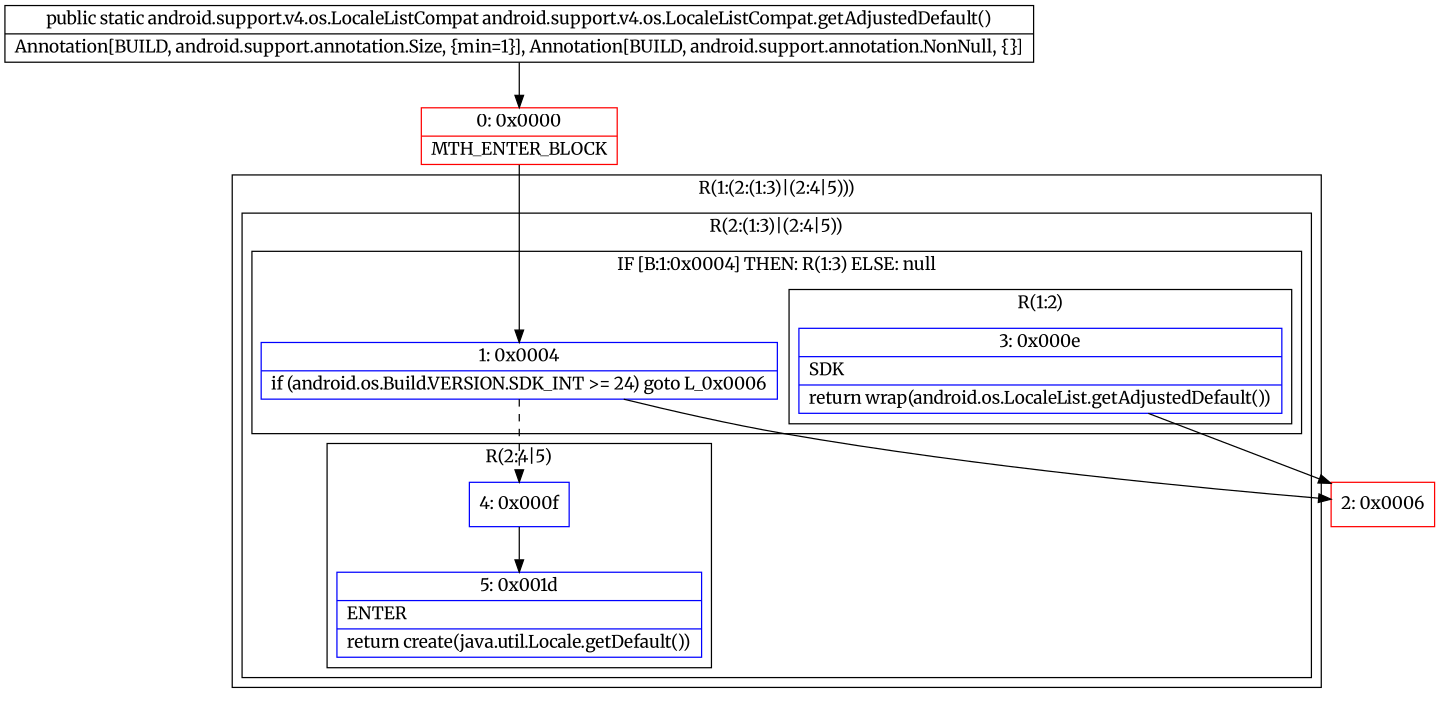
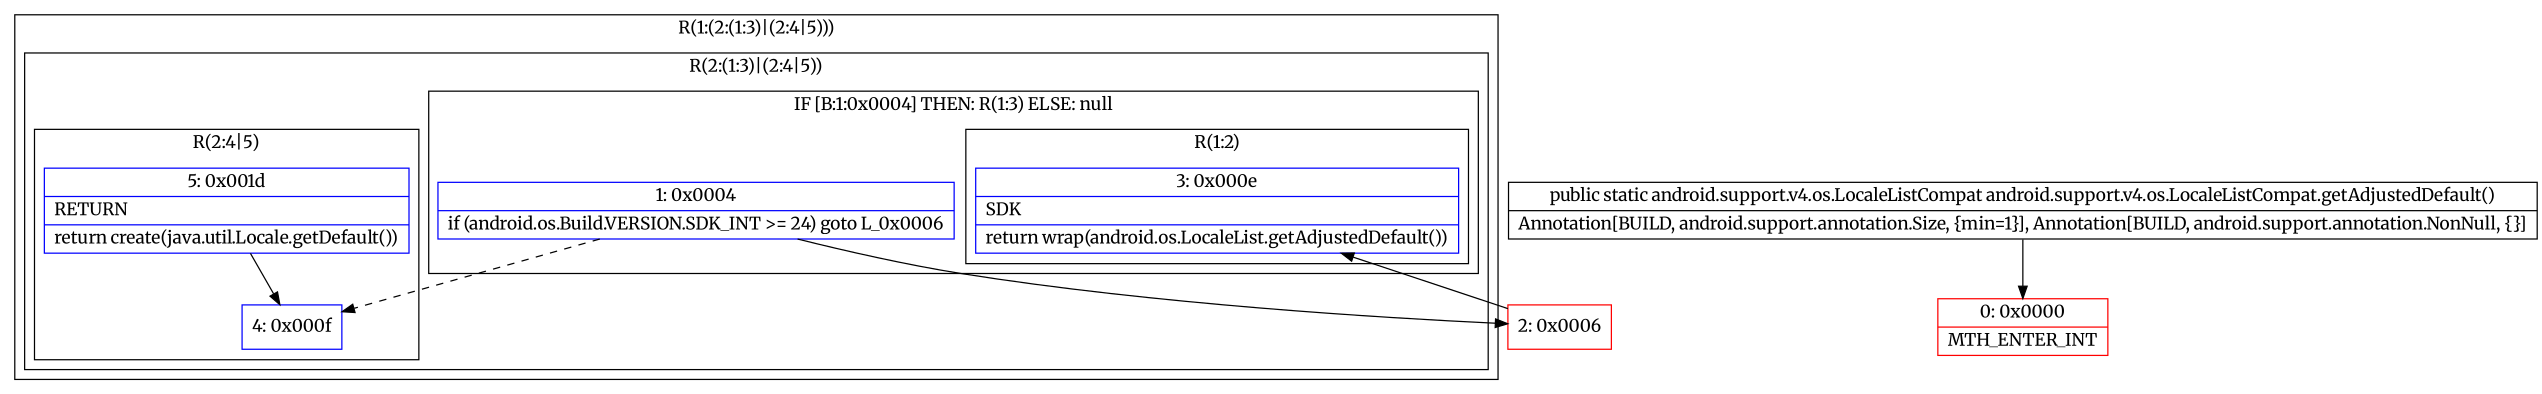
(519, 150) -> (2023, 341)
(519, 243) -> none
(1234, 446) -> (1431, 283)
(519, 543) -> (262, 274)
(377, 614) -> (91, 210)
